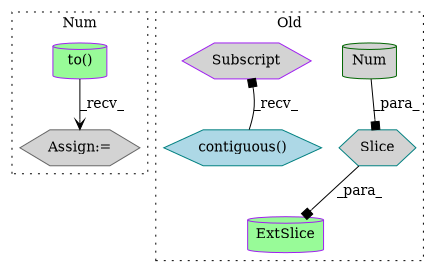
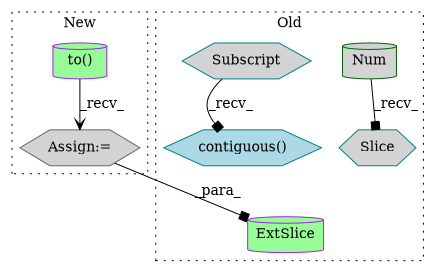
(80, 23) -> (80, 23)
(247, 61) -> (247, 61)
(396, 104) -> (396, 104)
(254, 110) -> (208, 99)
(335, 188) -> (177, 189)
